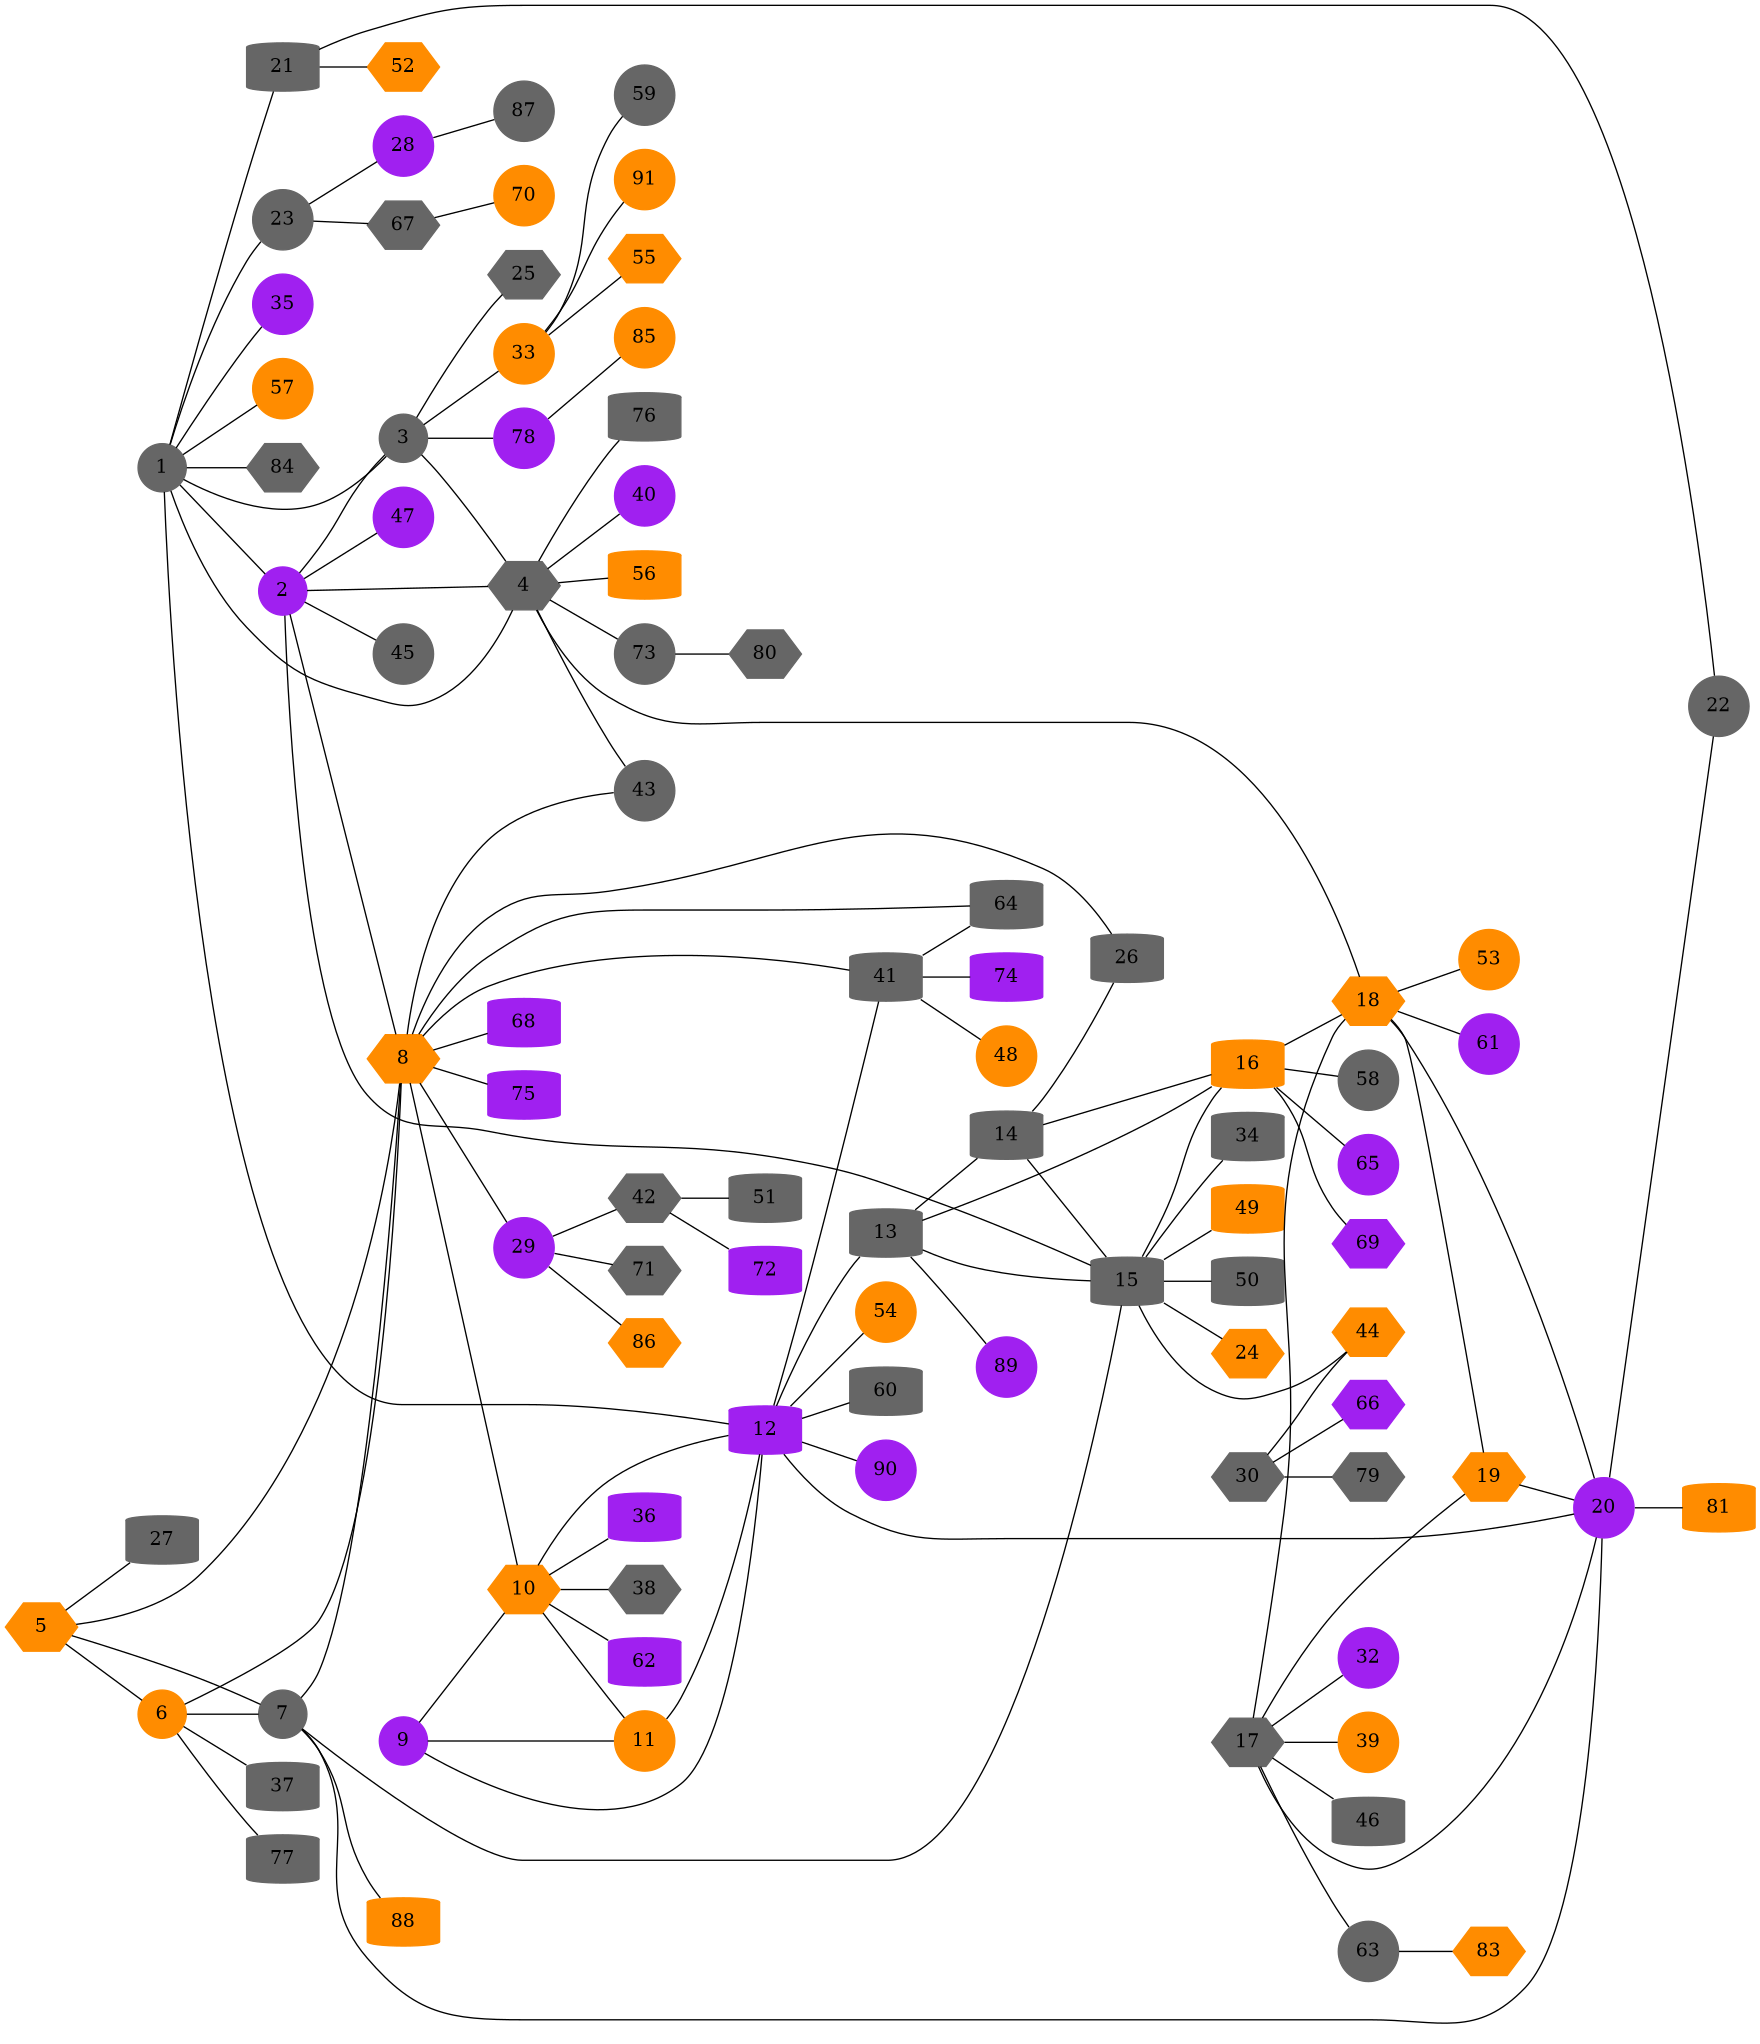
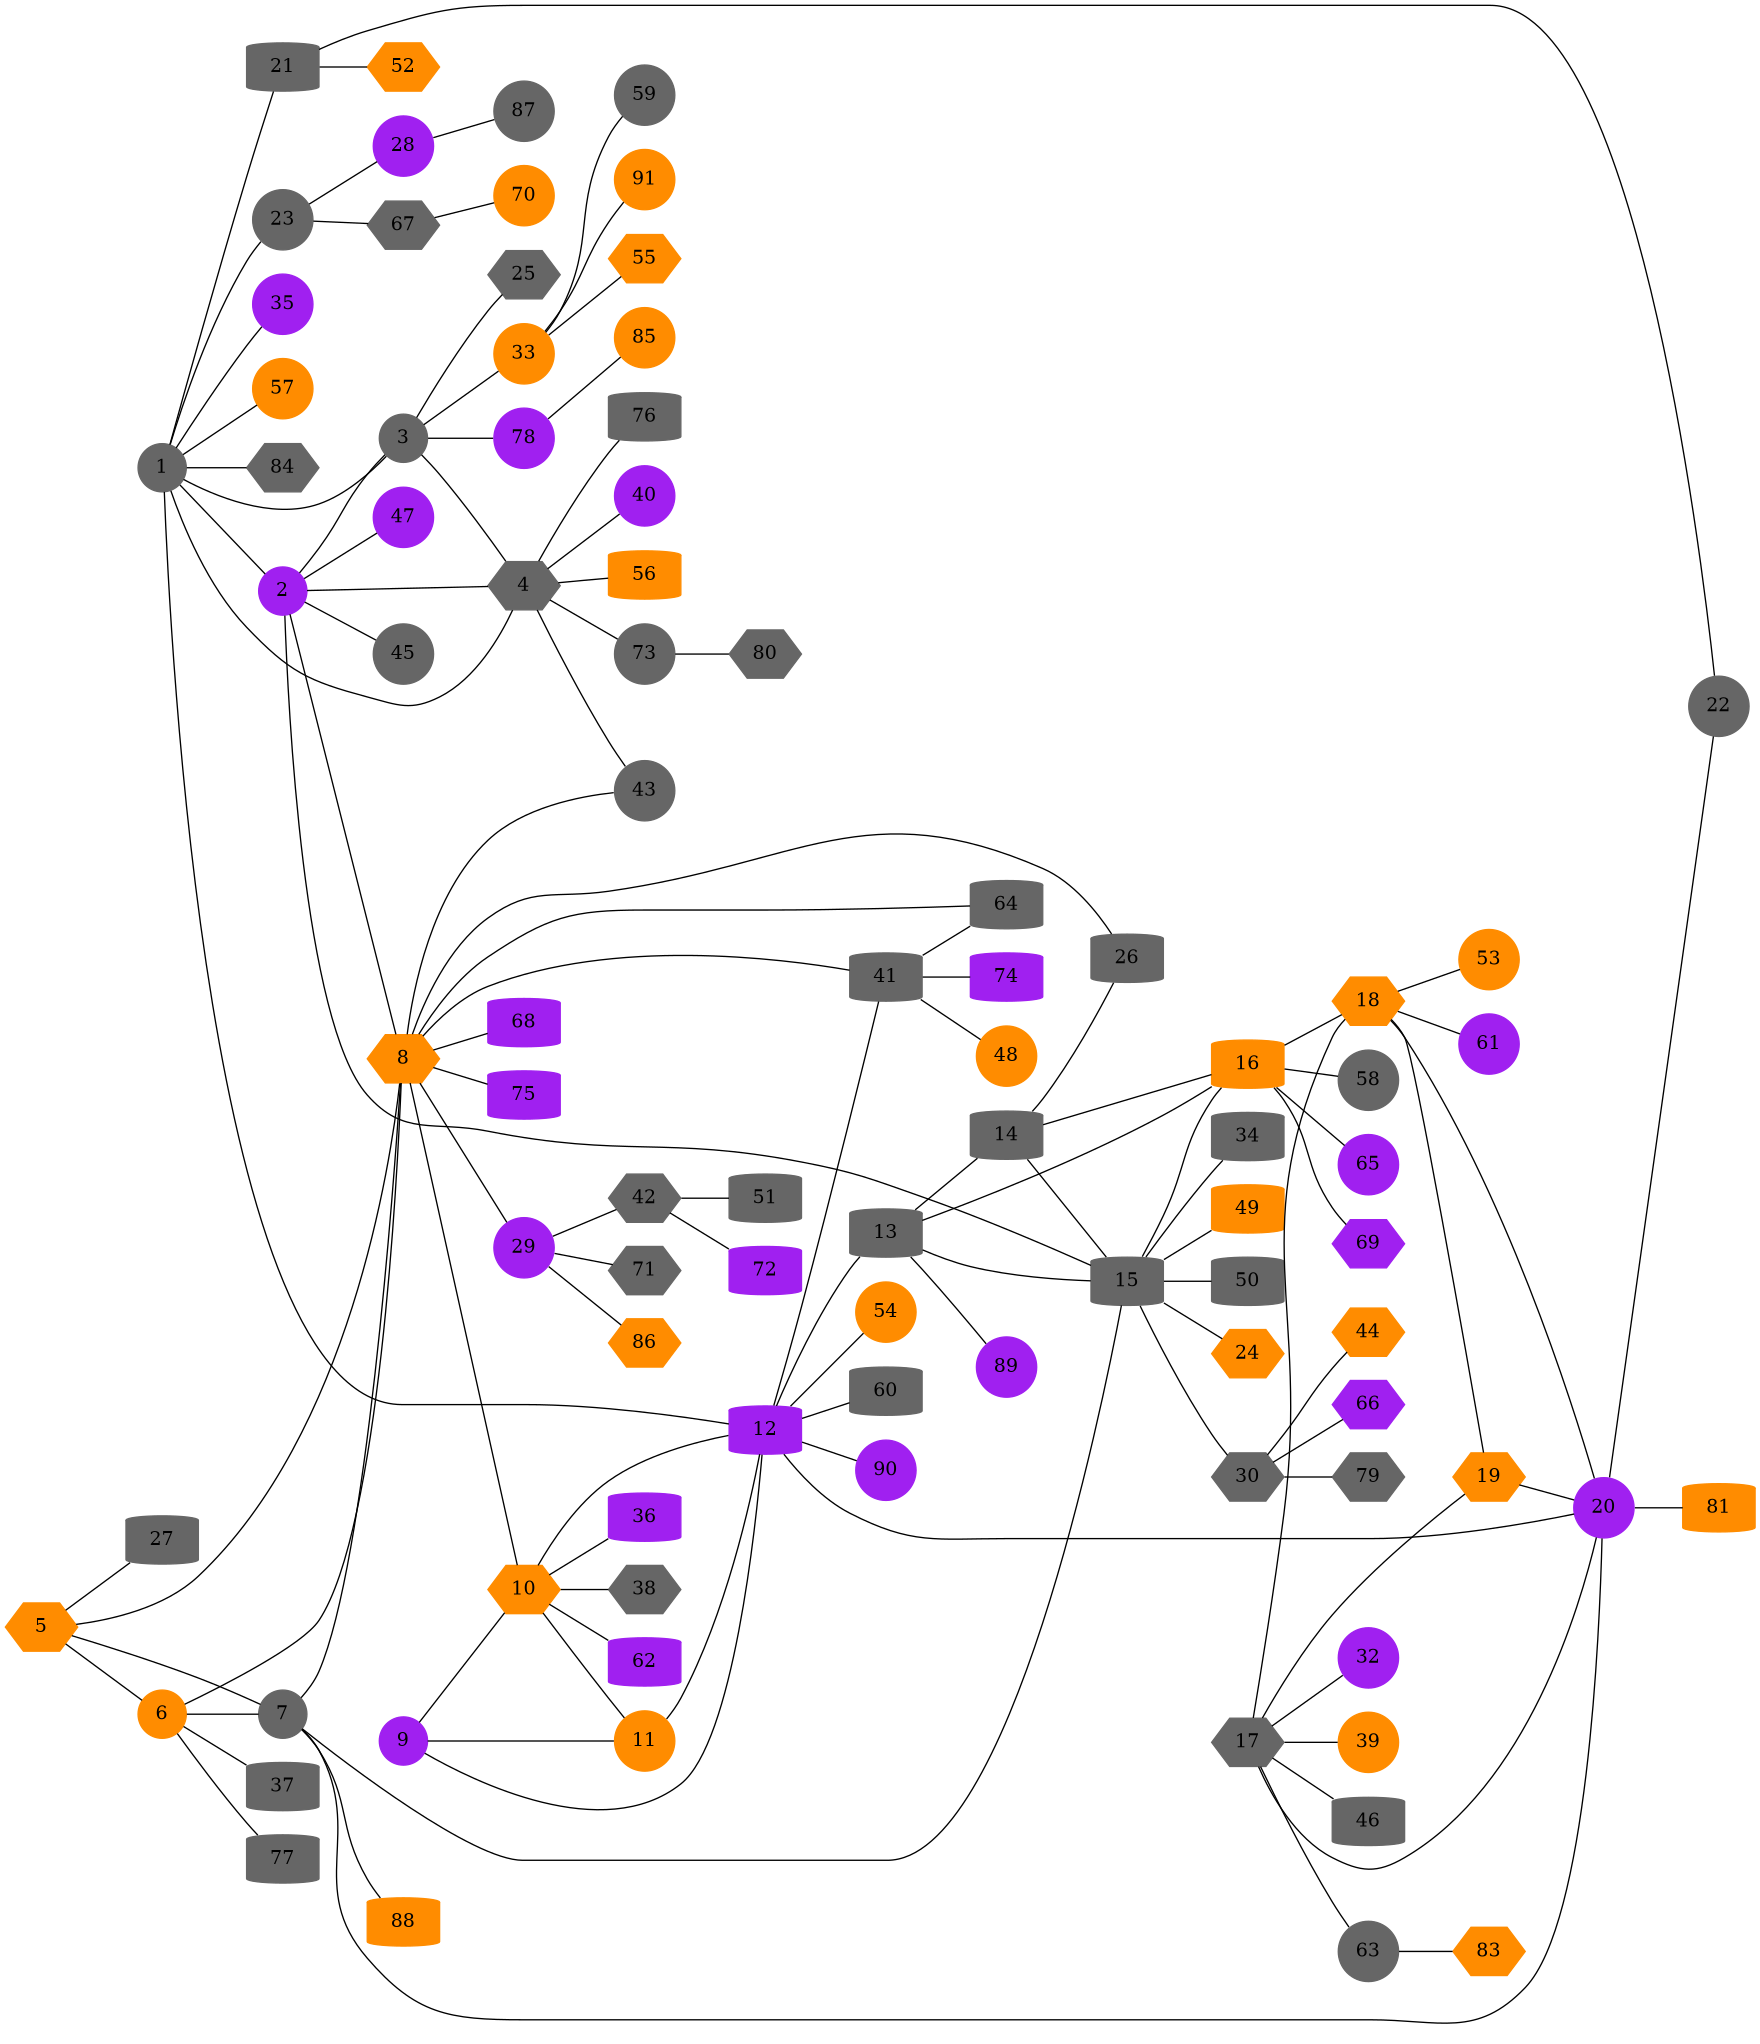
(991, 722) -> none
(1228, 1396) -> (1180, 1383)
